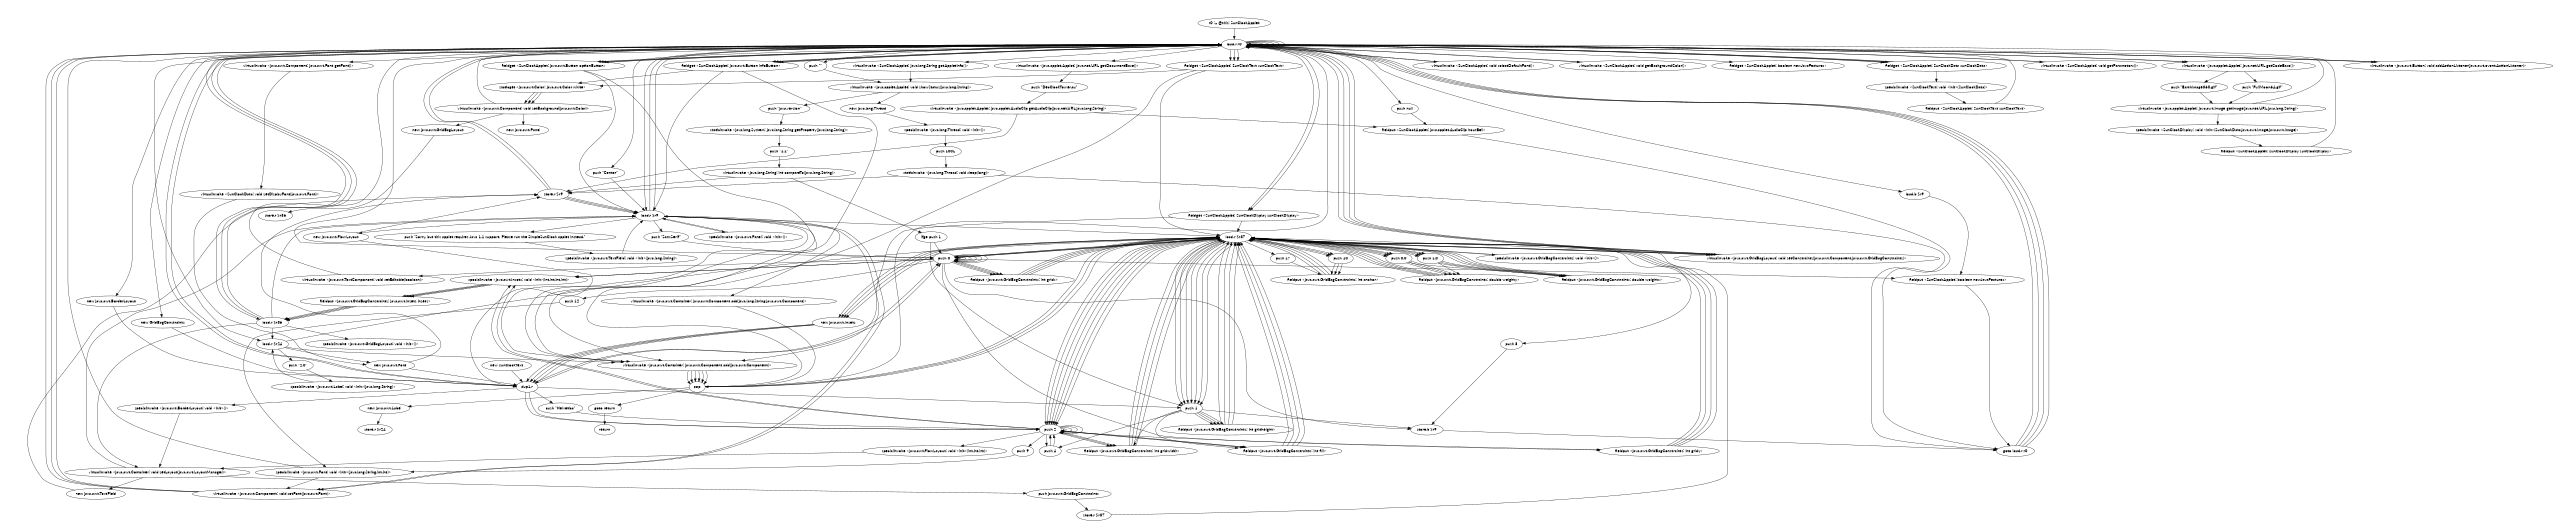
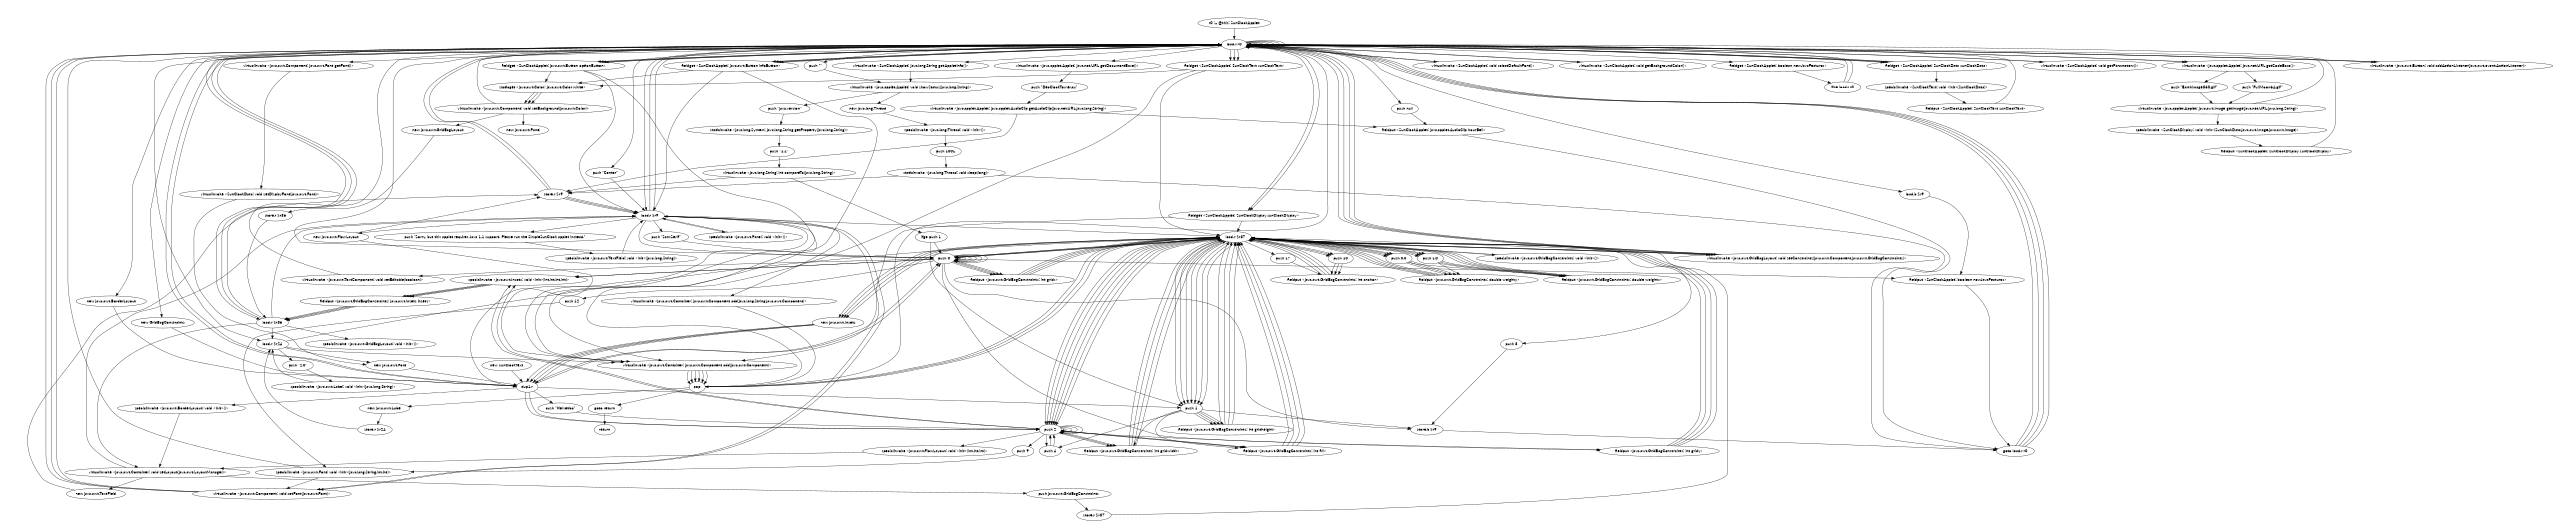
none -> (549, 75)
none -> (1843, 87)
none -> (711, 251)
(261, 259) -> none
none -> (247, 267)
none -> (290, 411)
